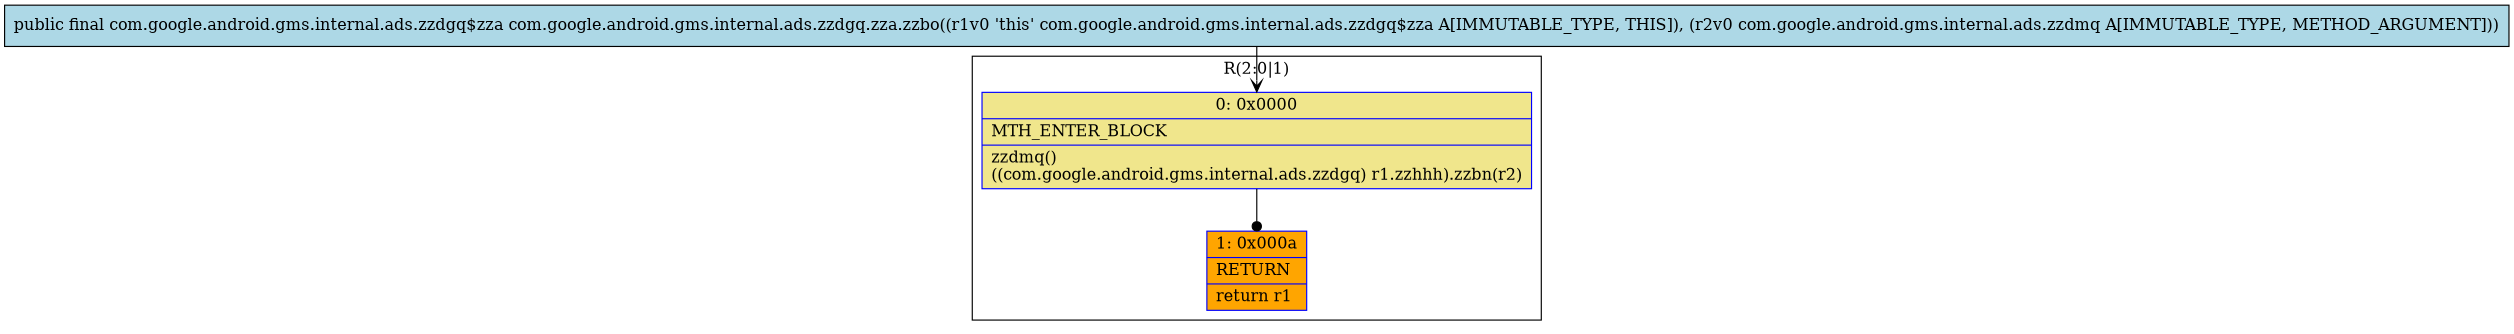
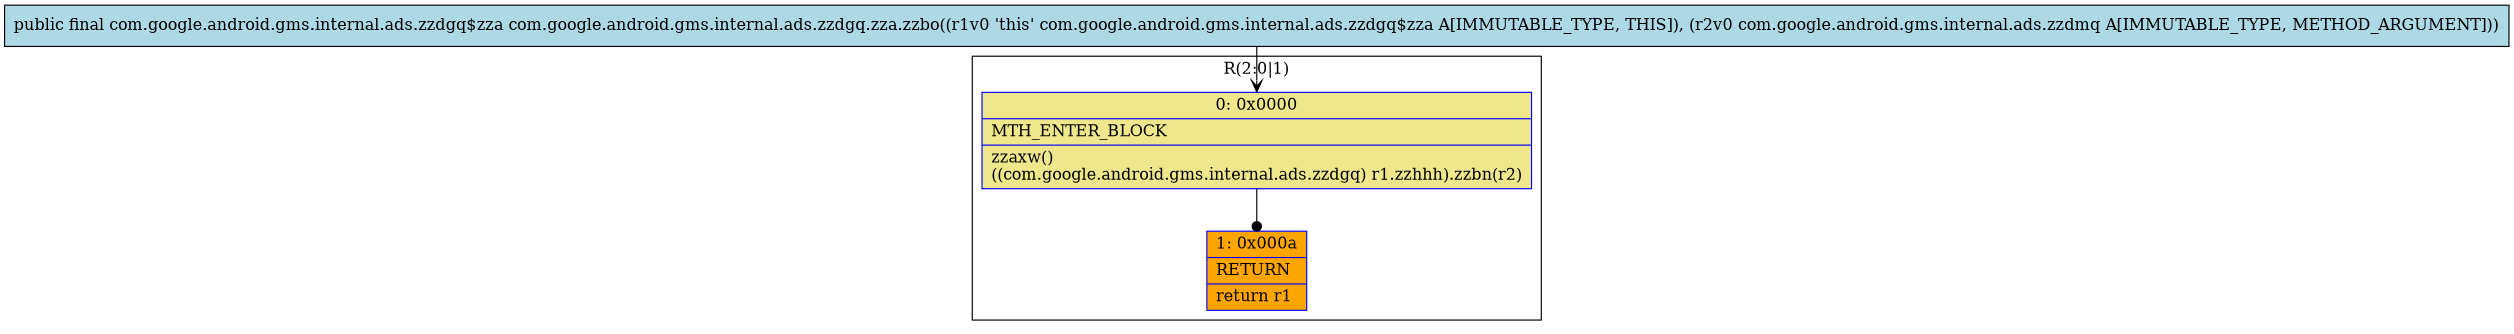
(1024, 158) -> (1023, 158)
